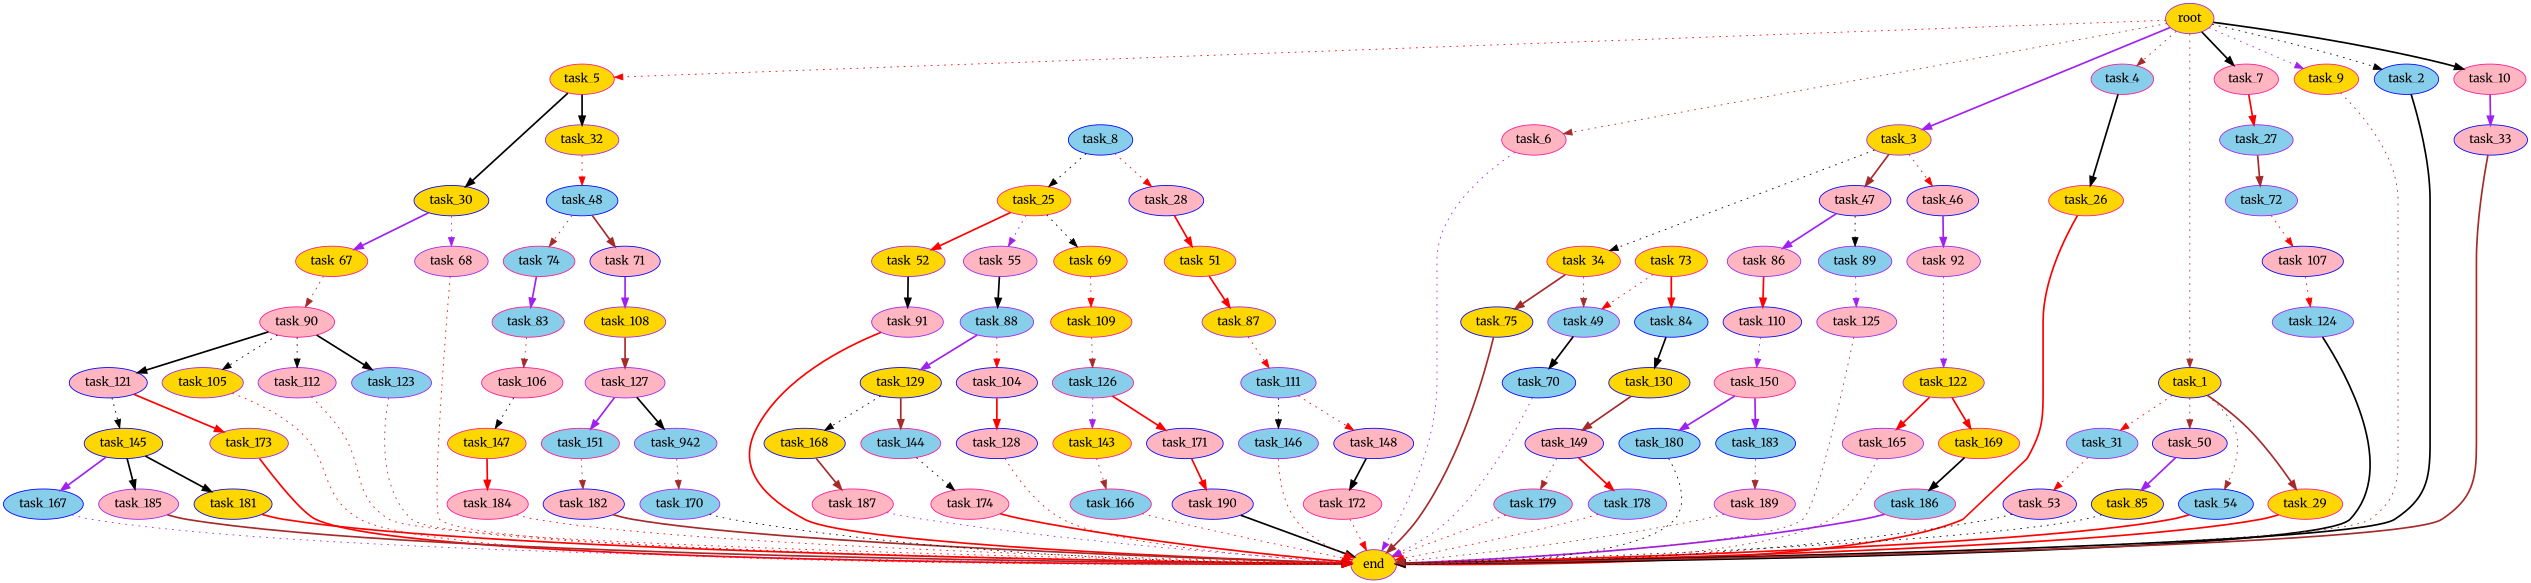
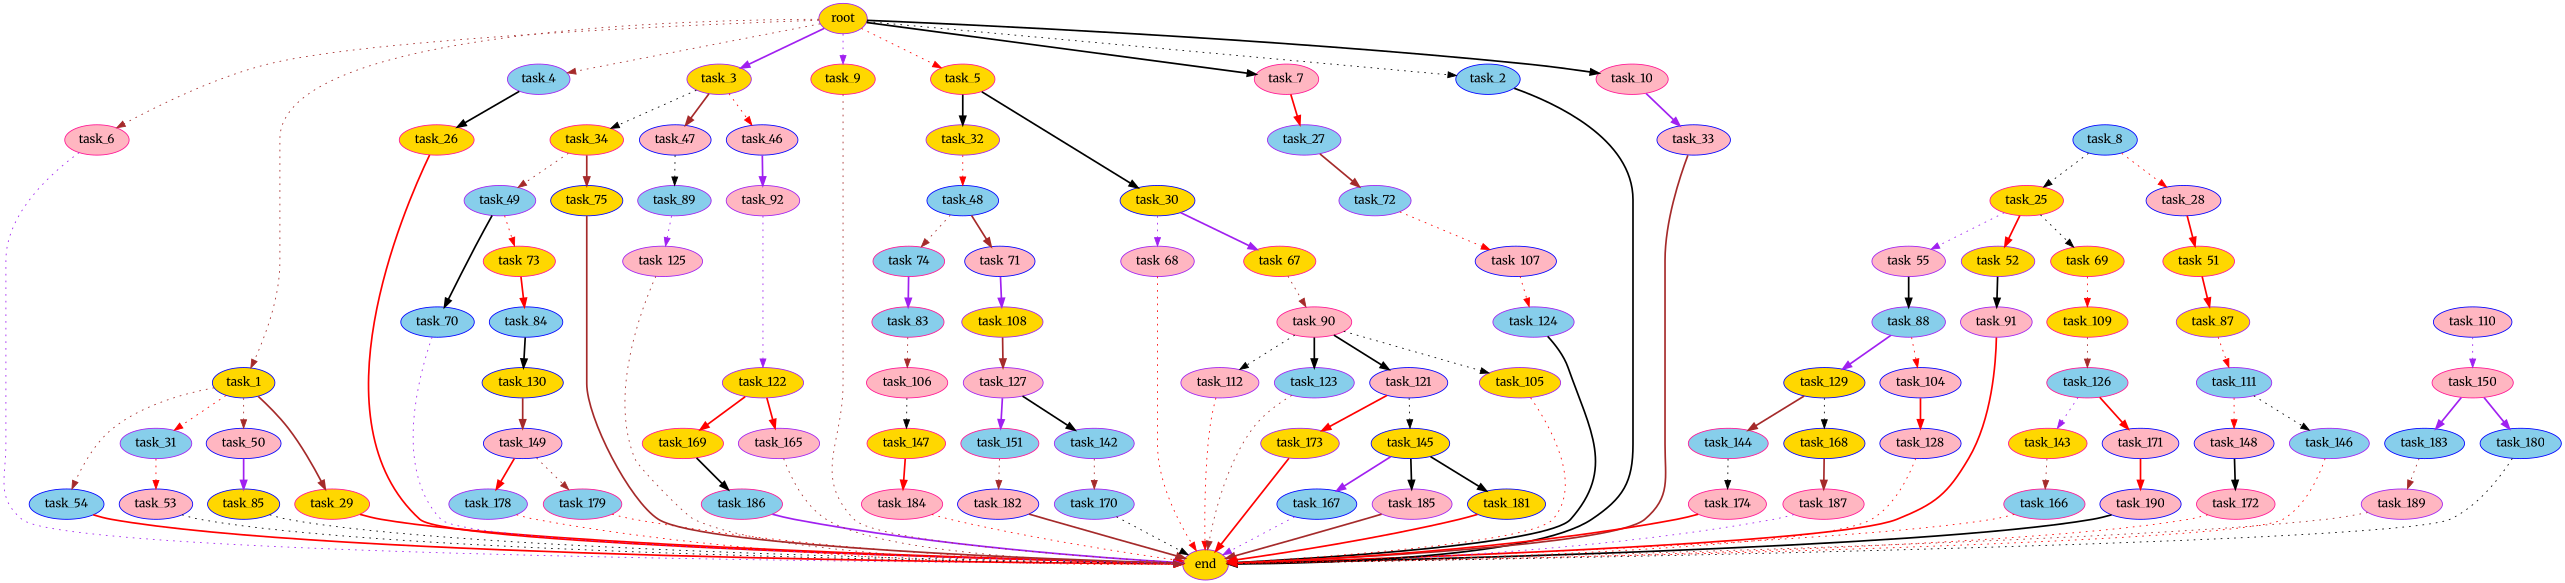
(2122, 79) -> (539, 79)
(1764, 261) -> none
(1631, 289) -> (508, 227)
(676, 443) -> (1094, 443)
